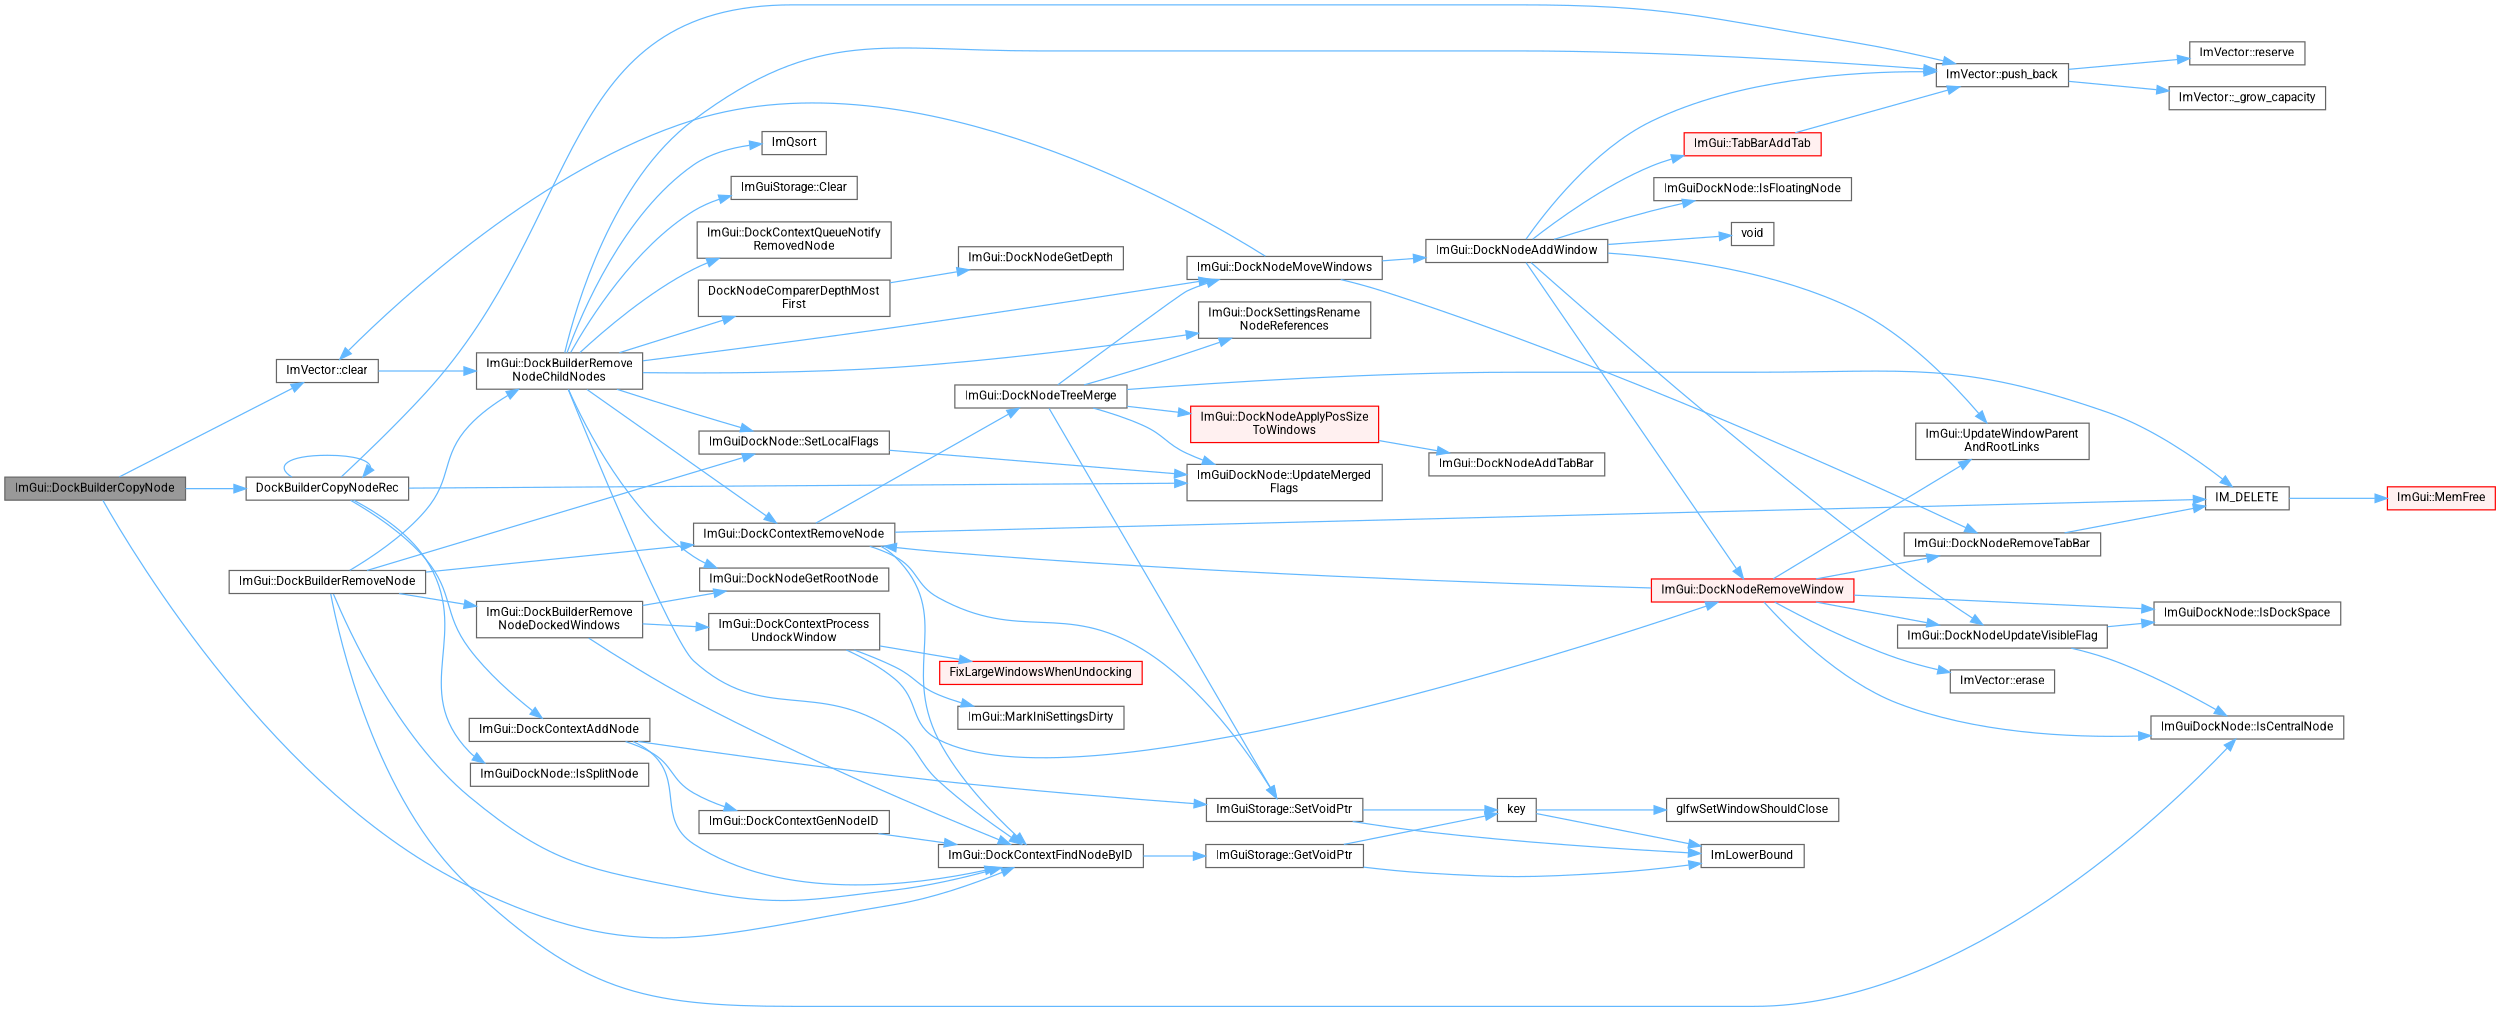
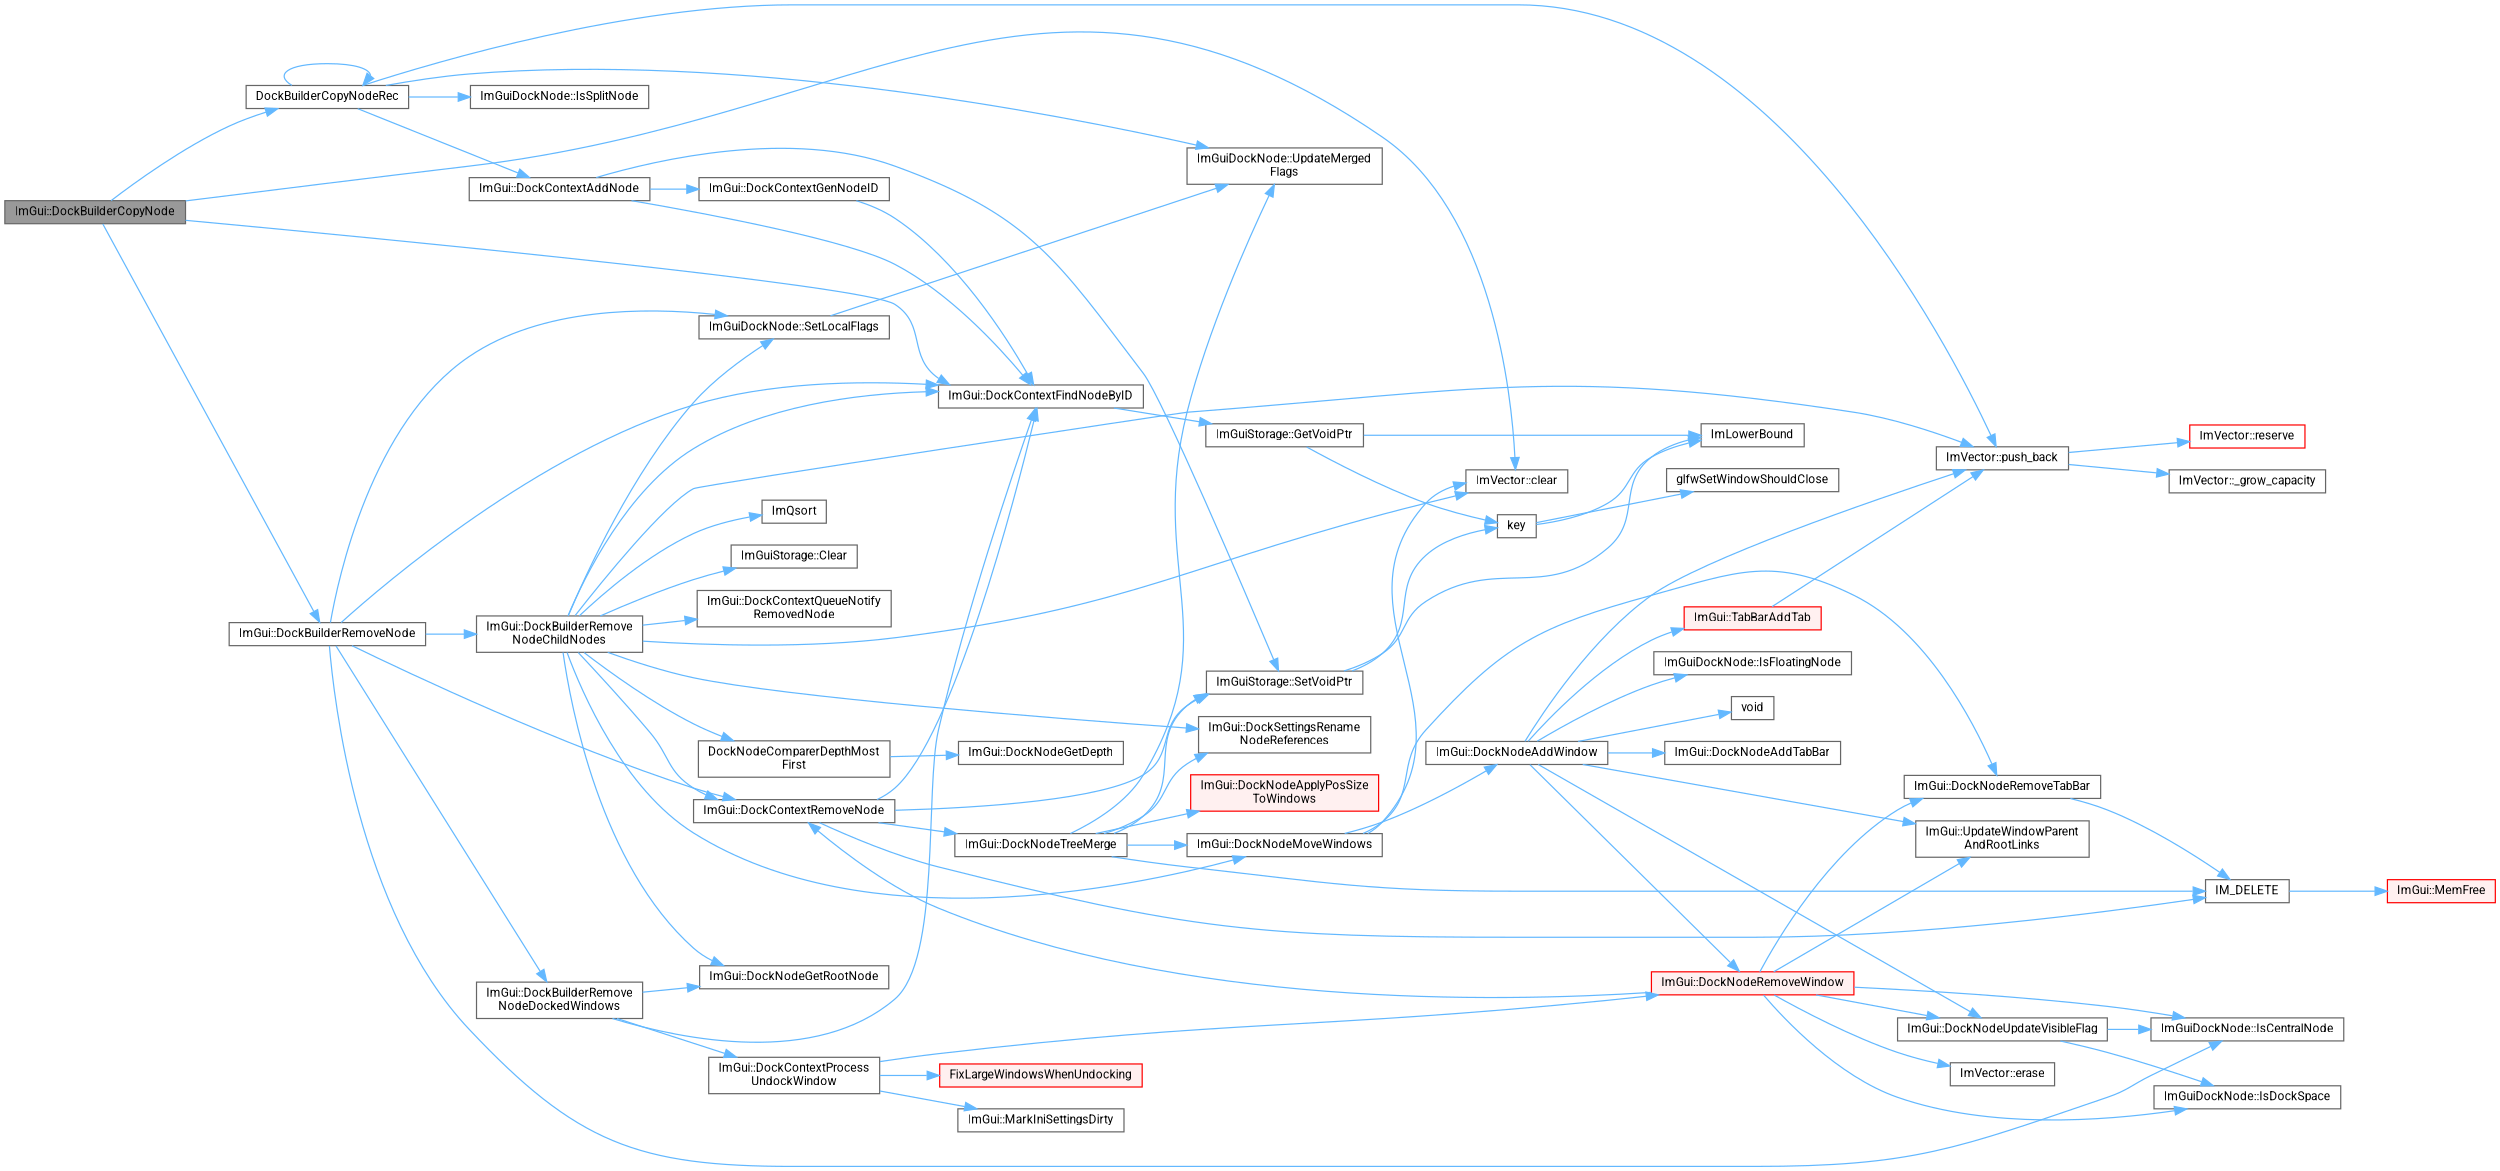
(2247, 53) -> (2247, 436)
(421, 371) -> (1056, 610)
none -> (208, 418)
(1408, 446) -> (1630, 753)
